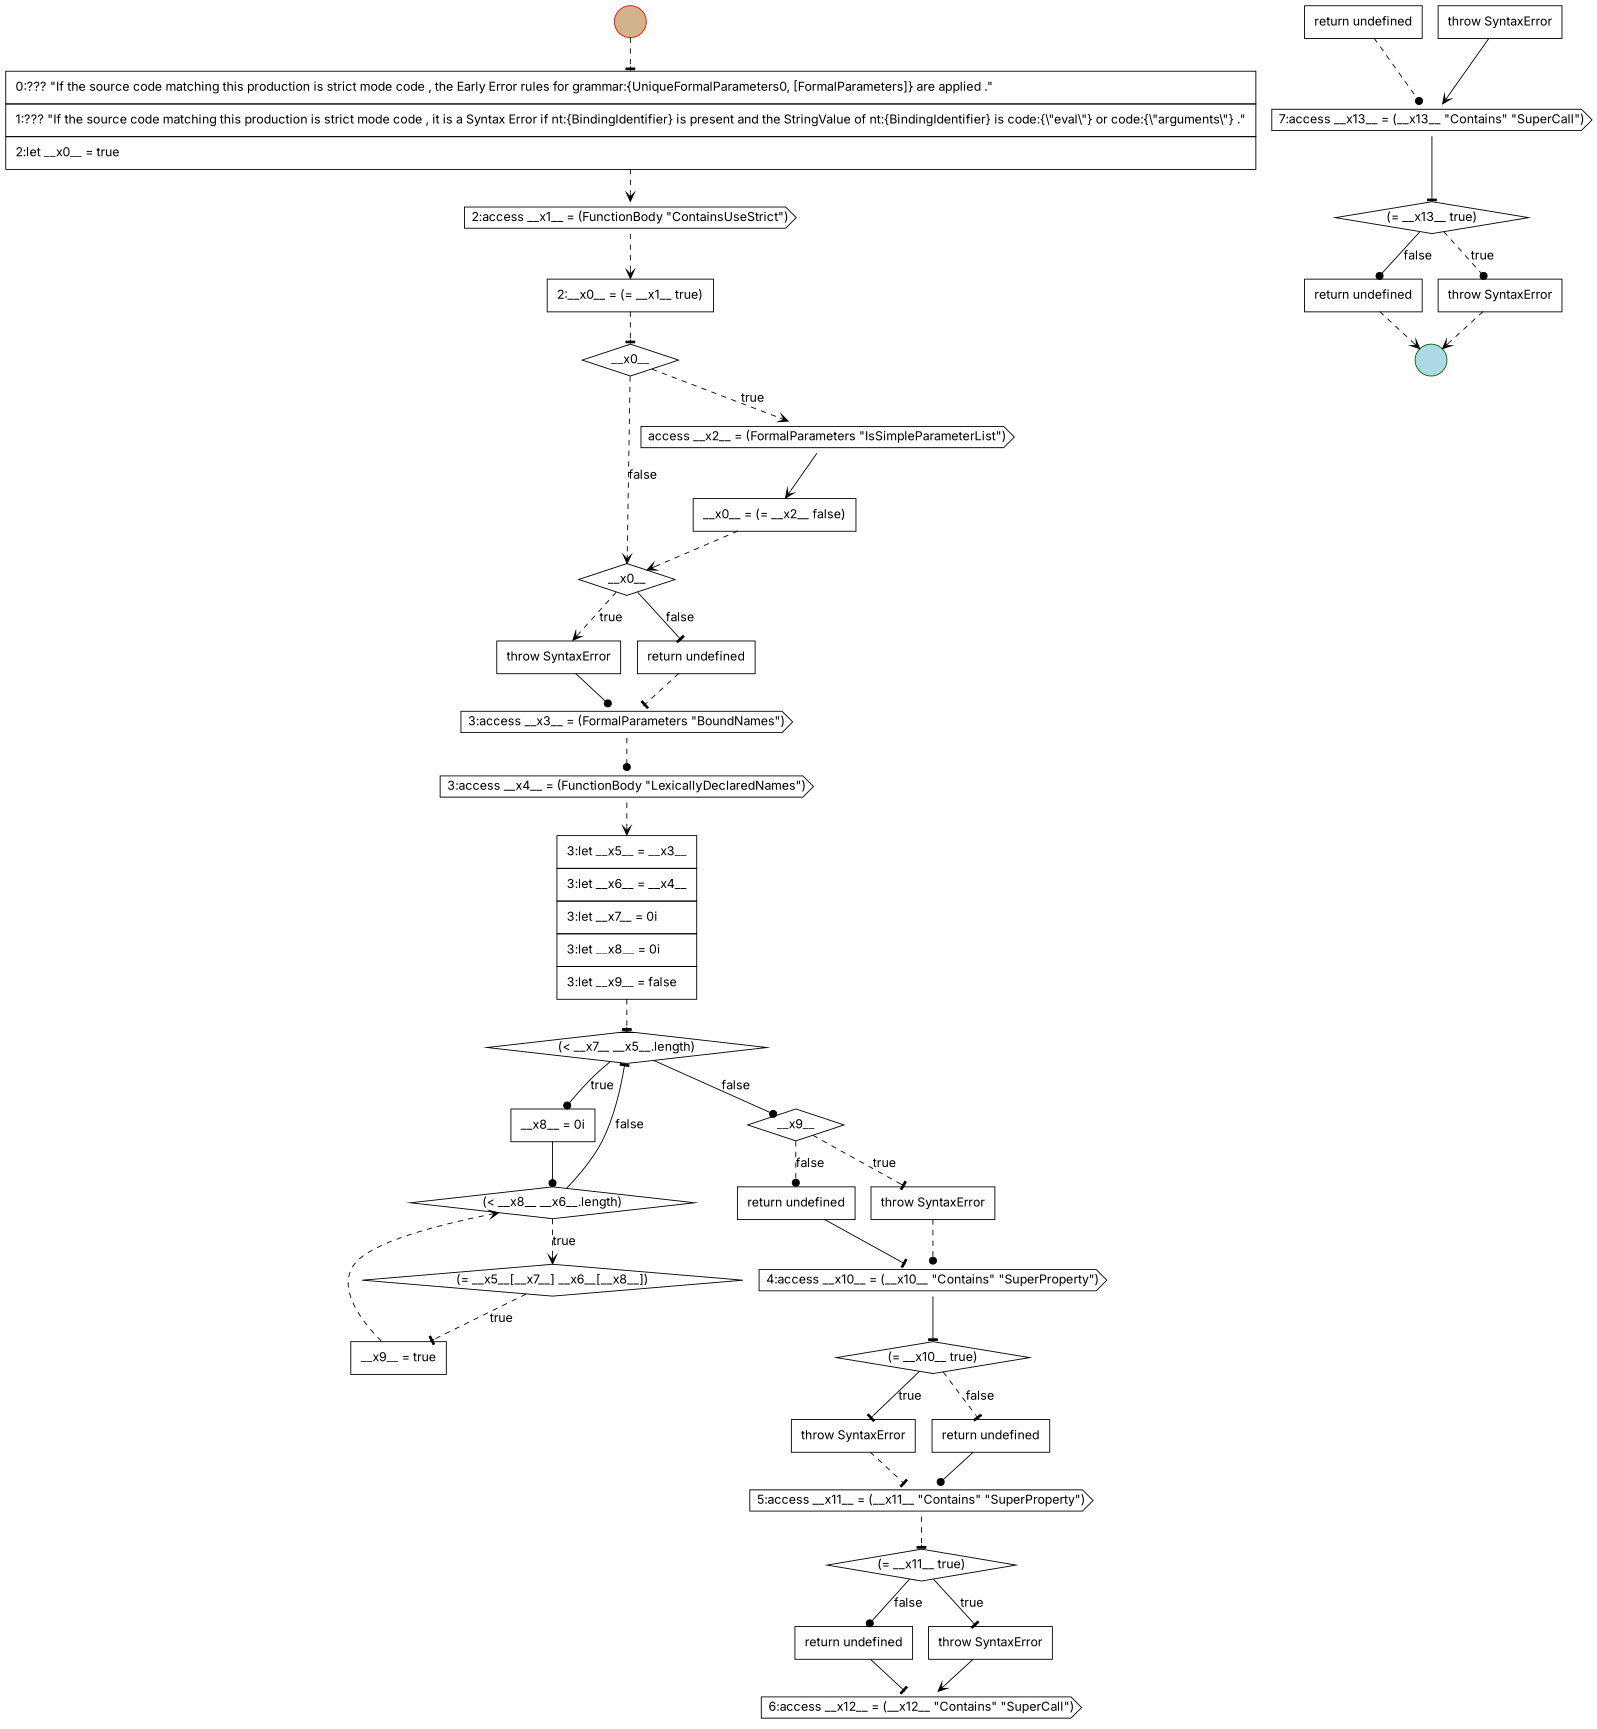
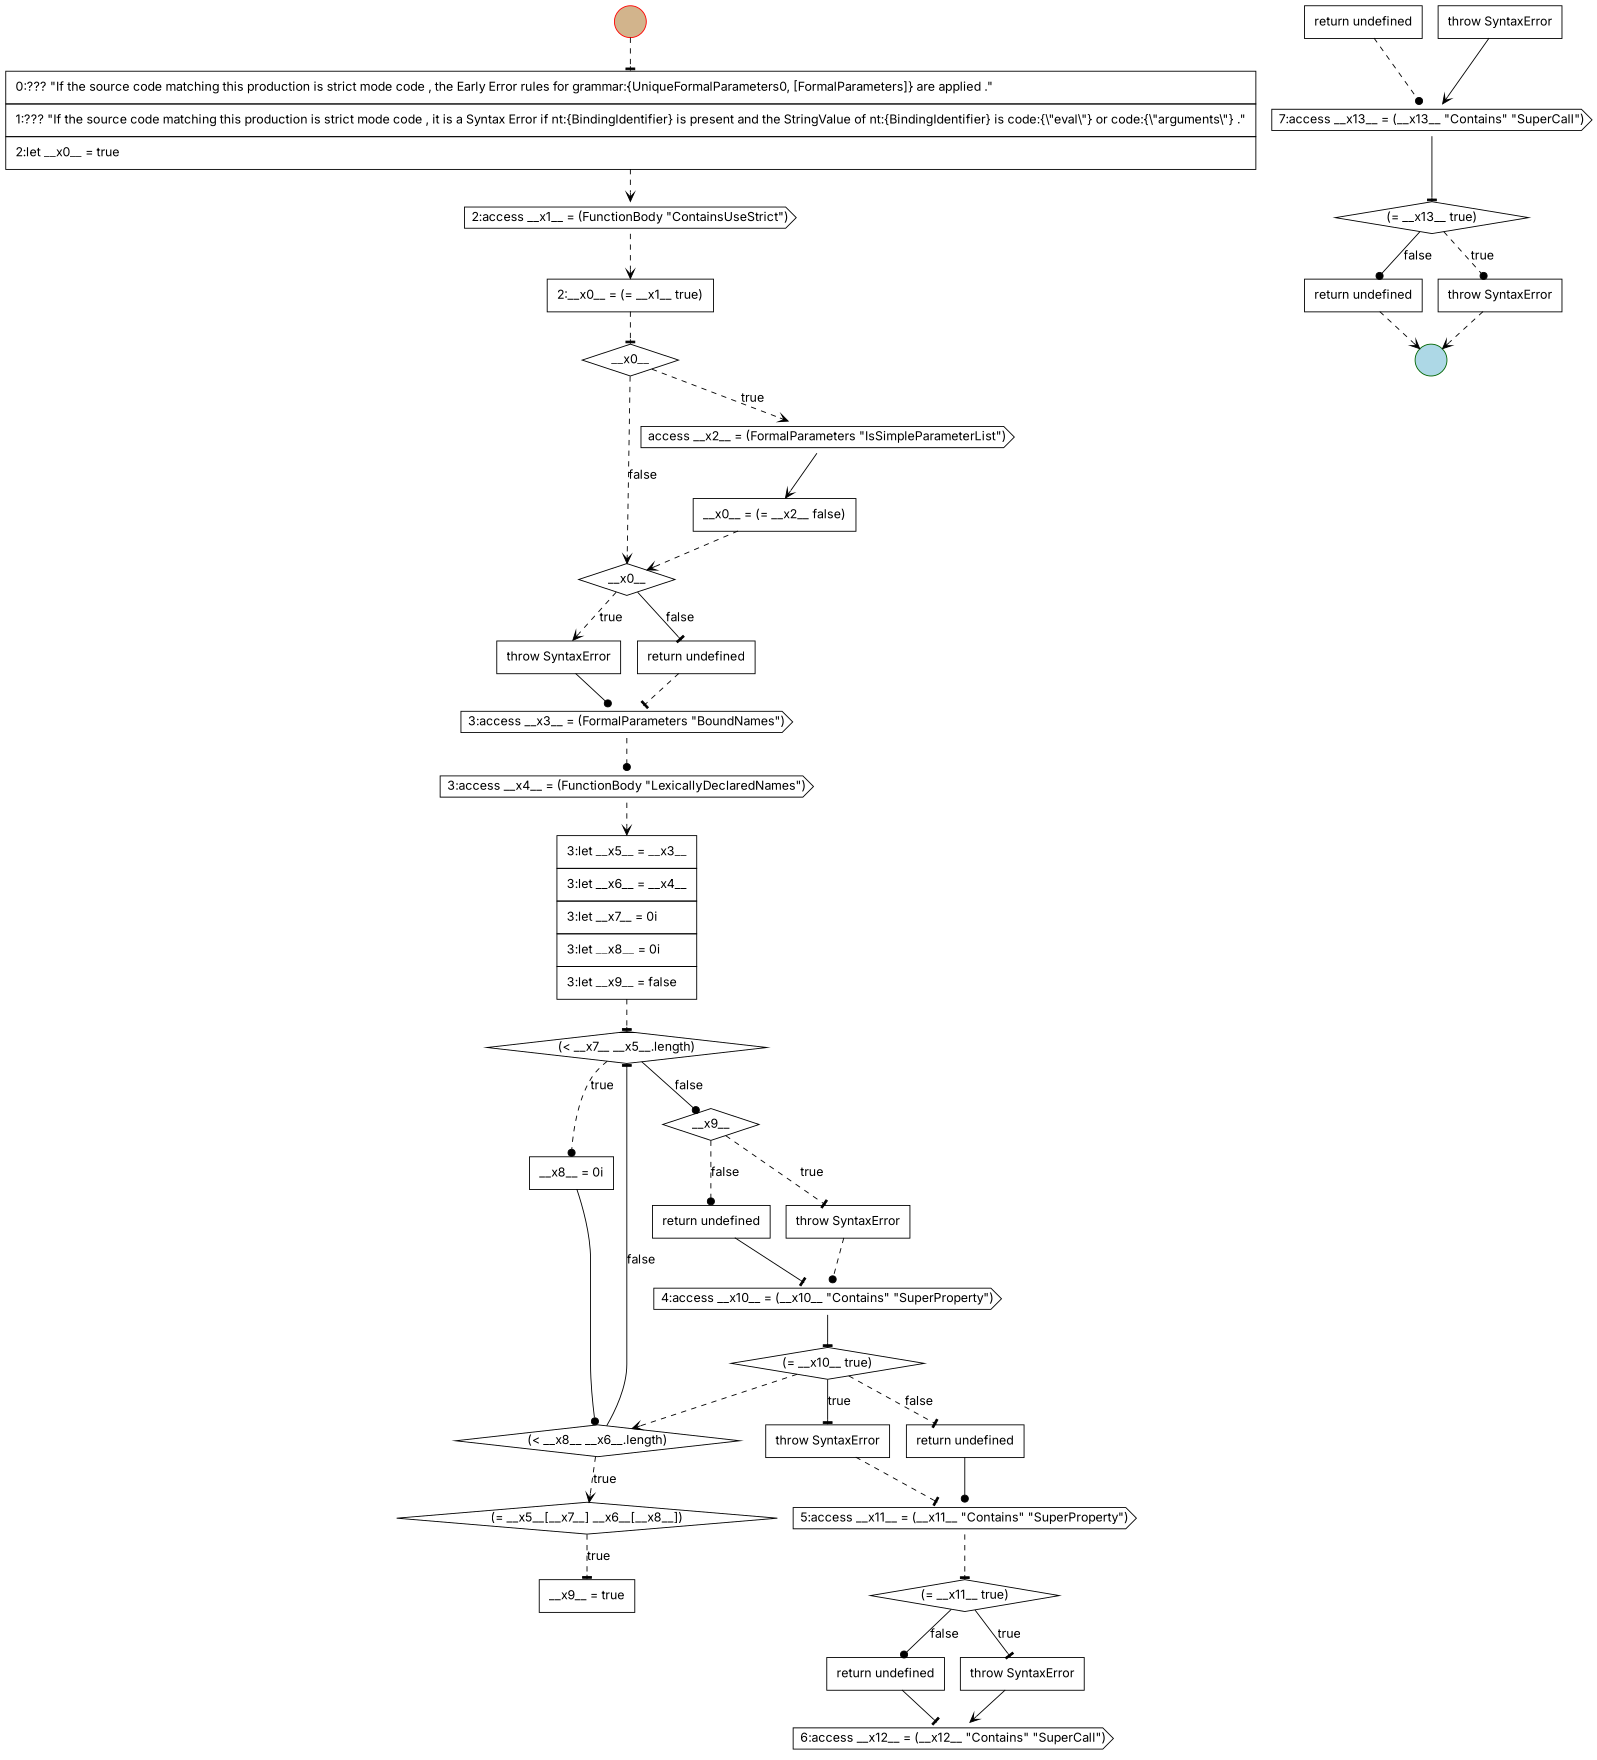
(589, 1081) -> (581, 1101)
(378, 1247) -> (719, 1400)
